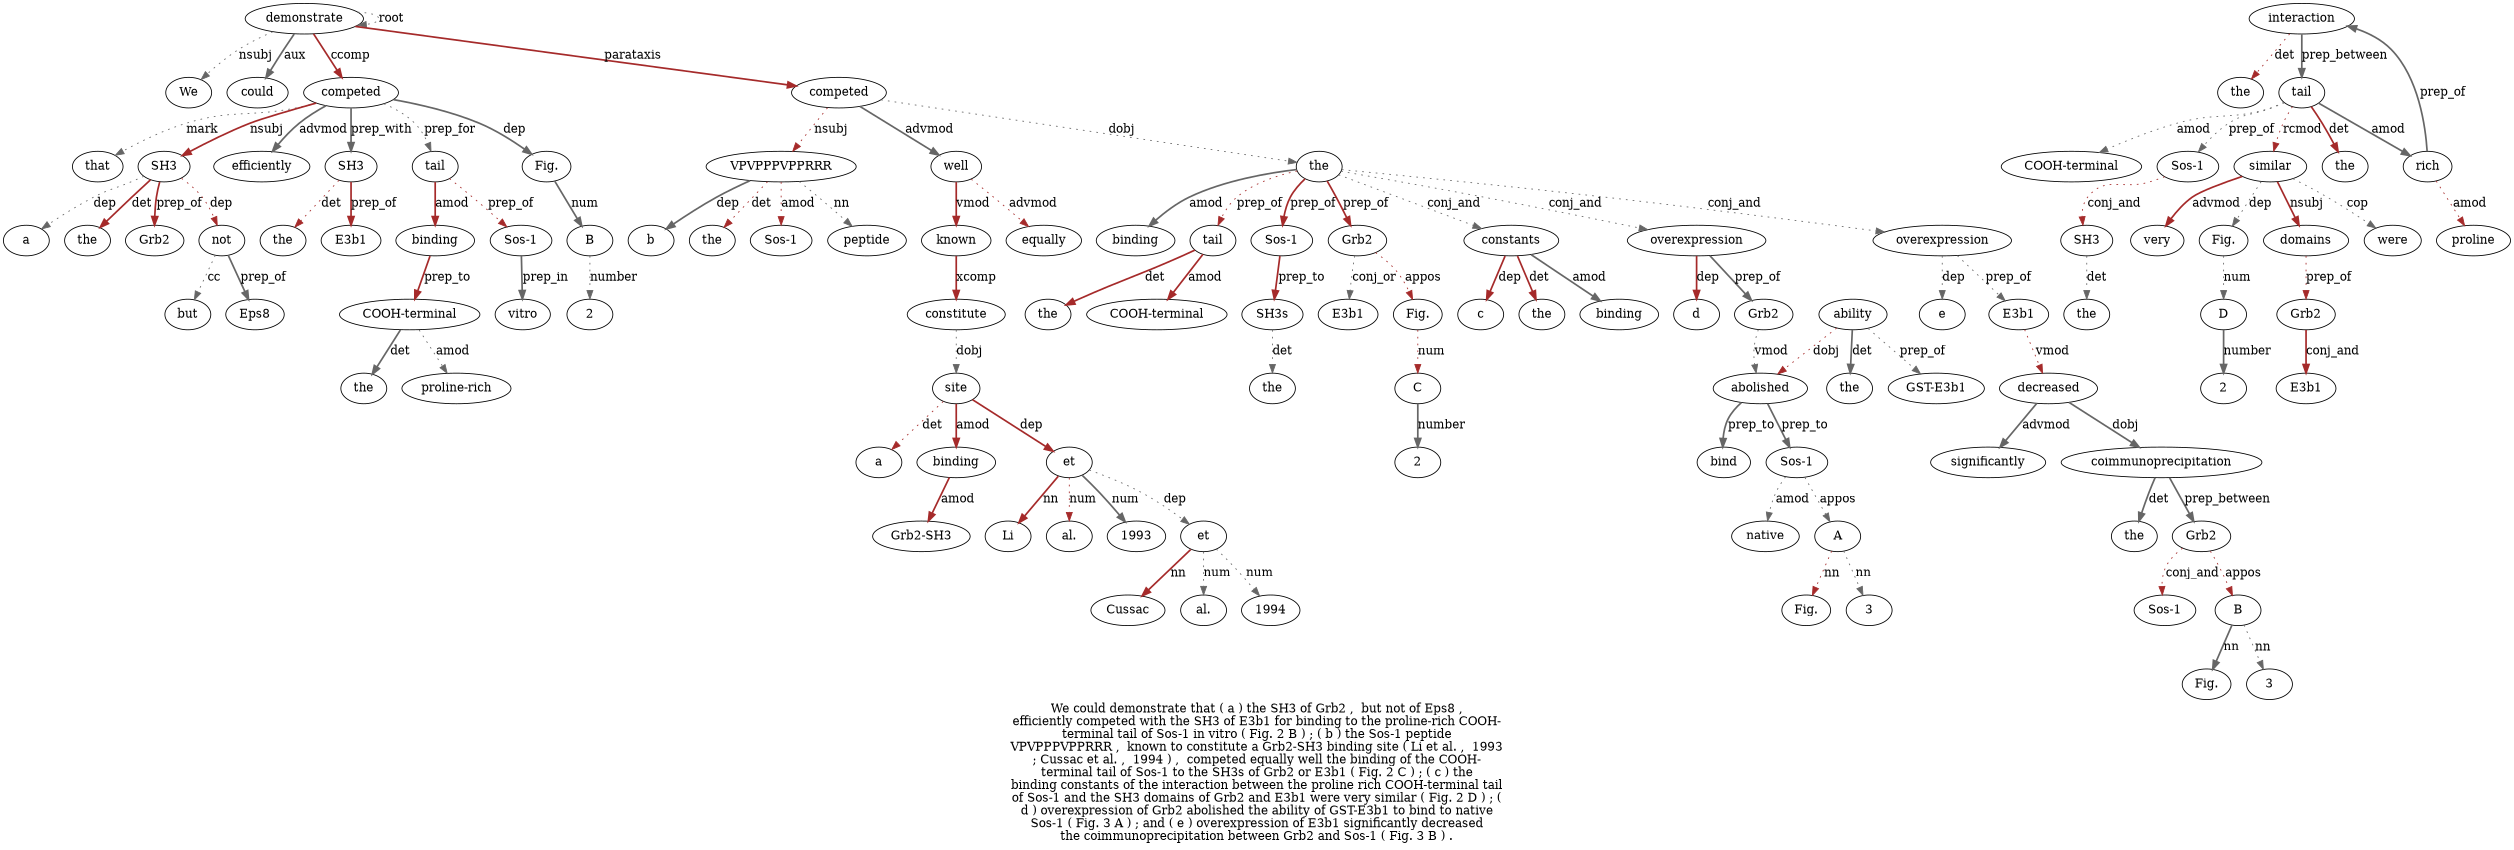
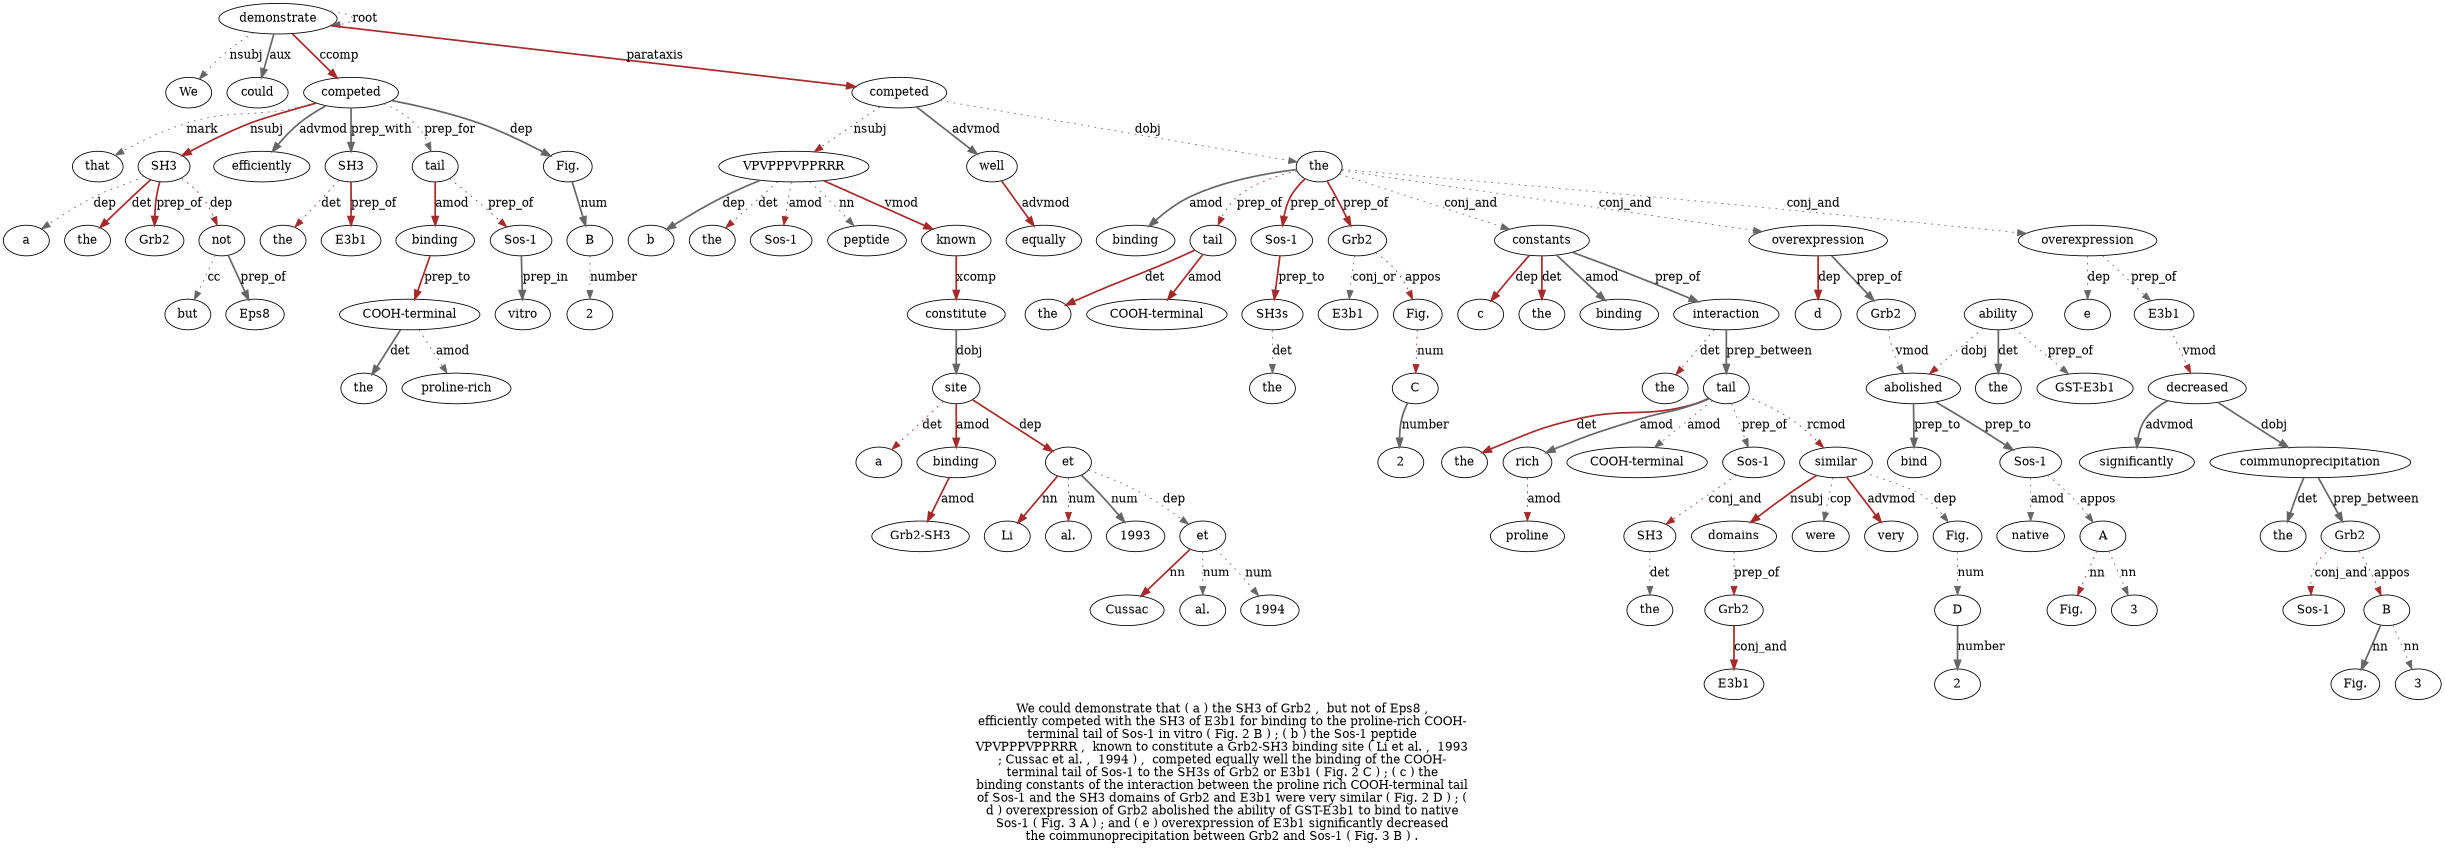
(2410, 78) -> (1632, 275)
(956, 199) -> (874, 203)
(997, 200) -> (1015, 200)
(956, 347) -> (956, 347)
